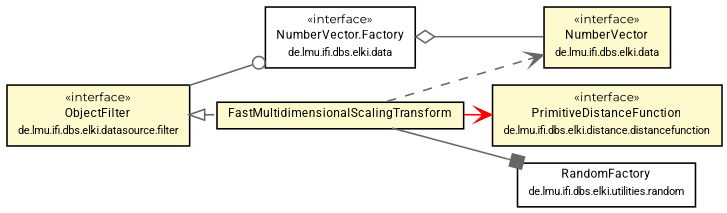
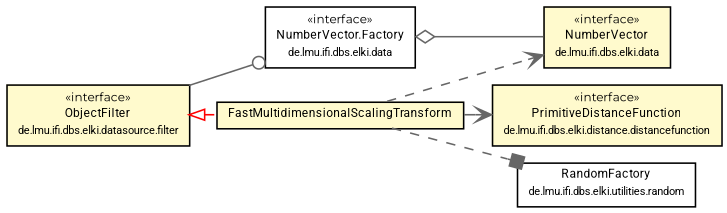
(211, 115) -> (211, 115)
(470, 115) -> (470, 115)
(450, 144) -> (450, 144)
